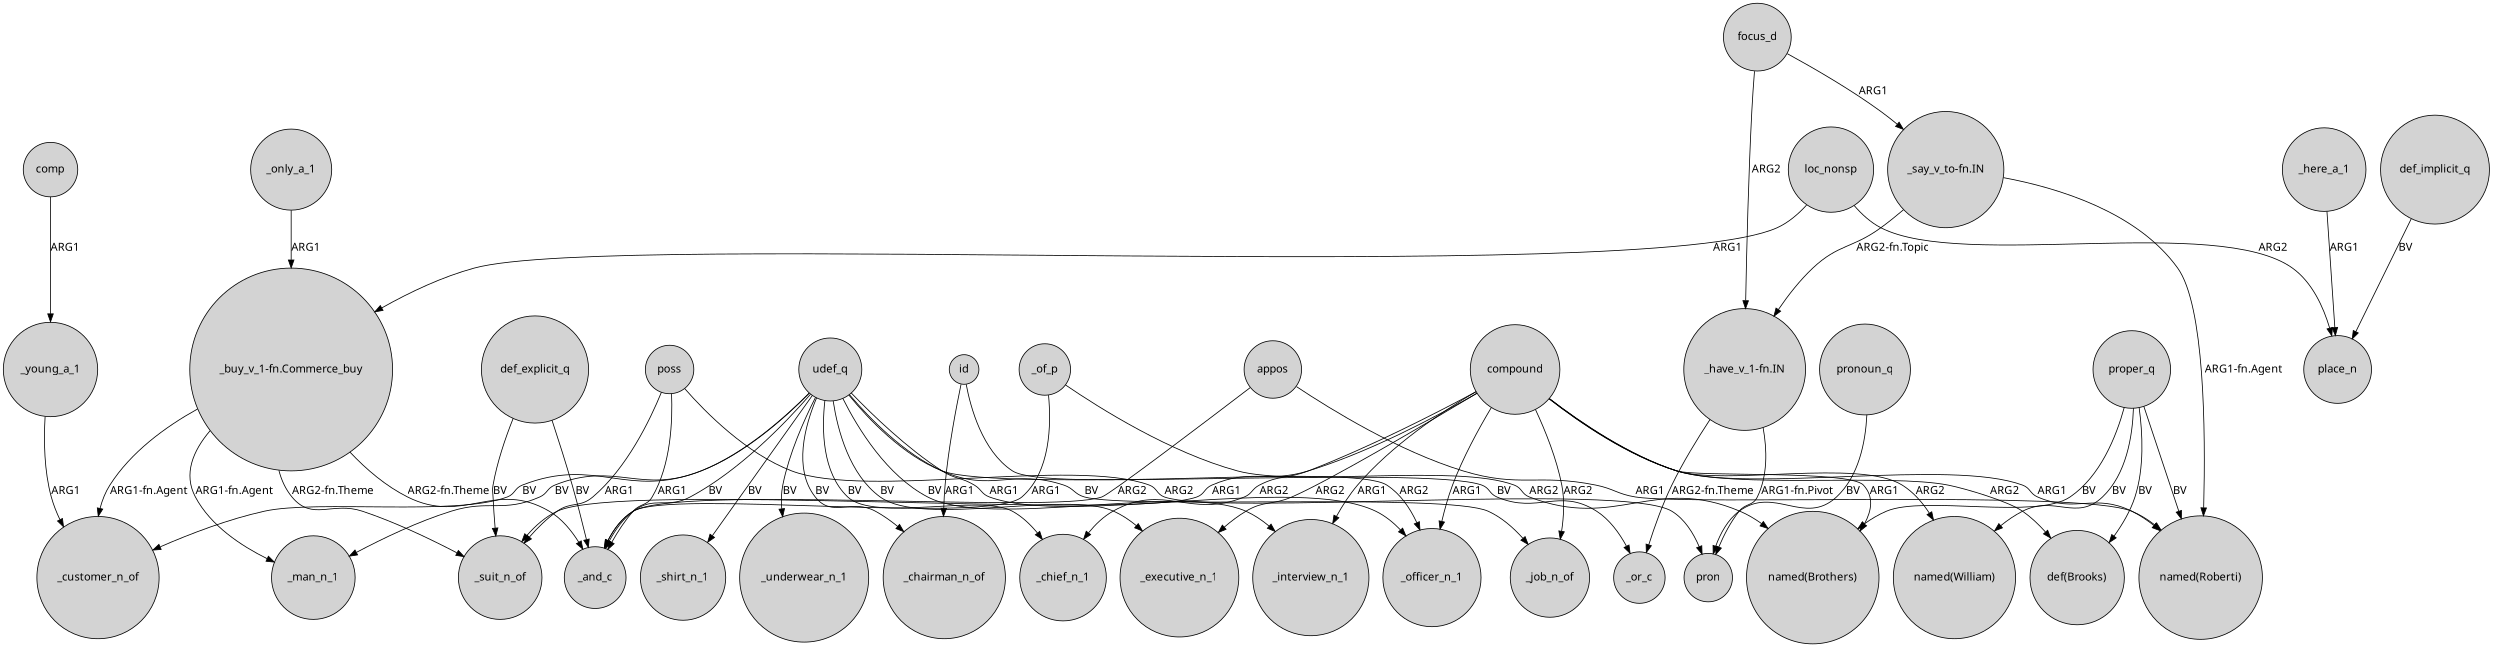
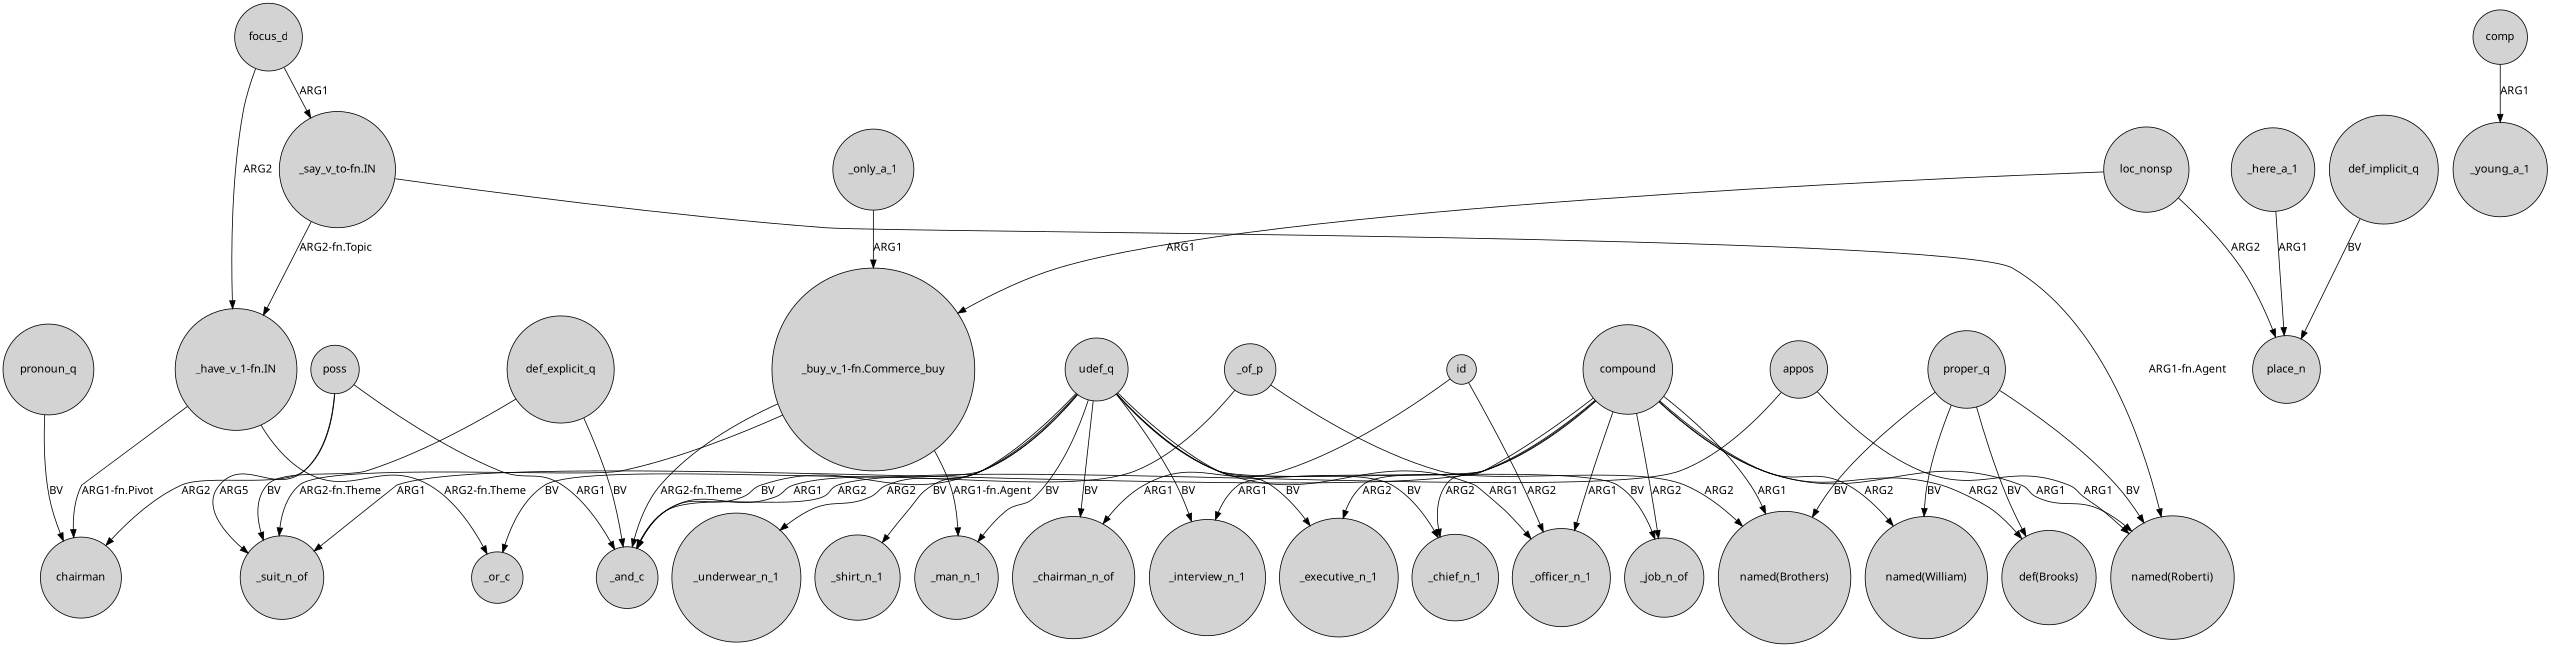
(619, 491) -> (234, 491)
(790, 491) -> (901, 491)
(98, 578) -> none
(1708, 578) -> (81, 578)
